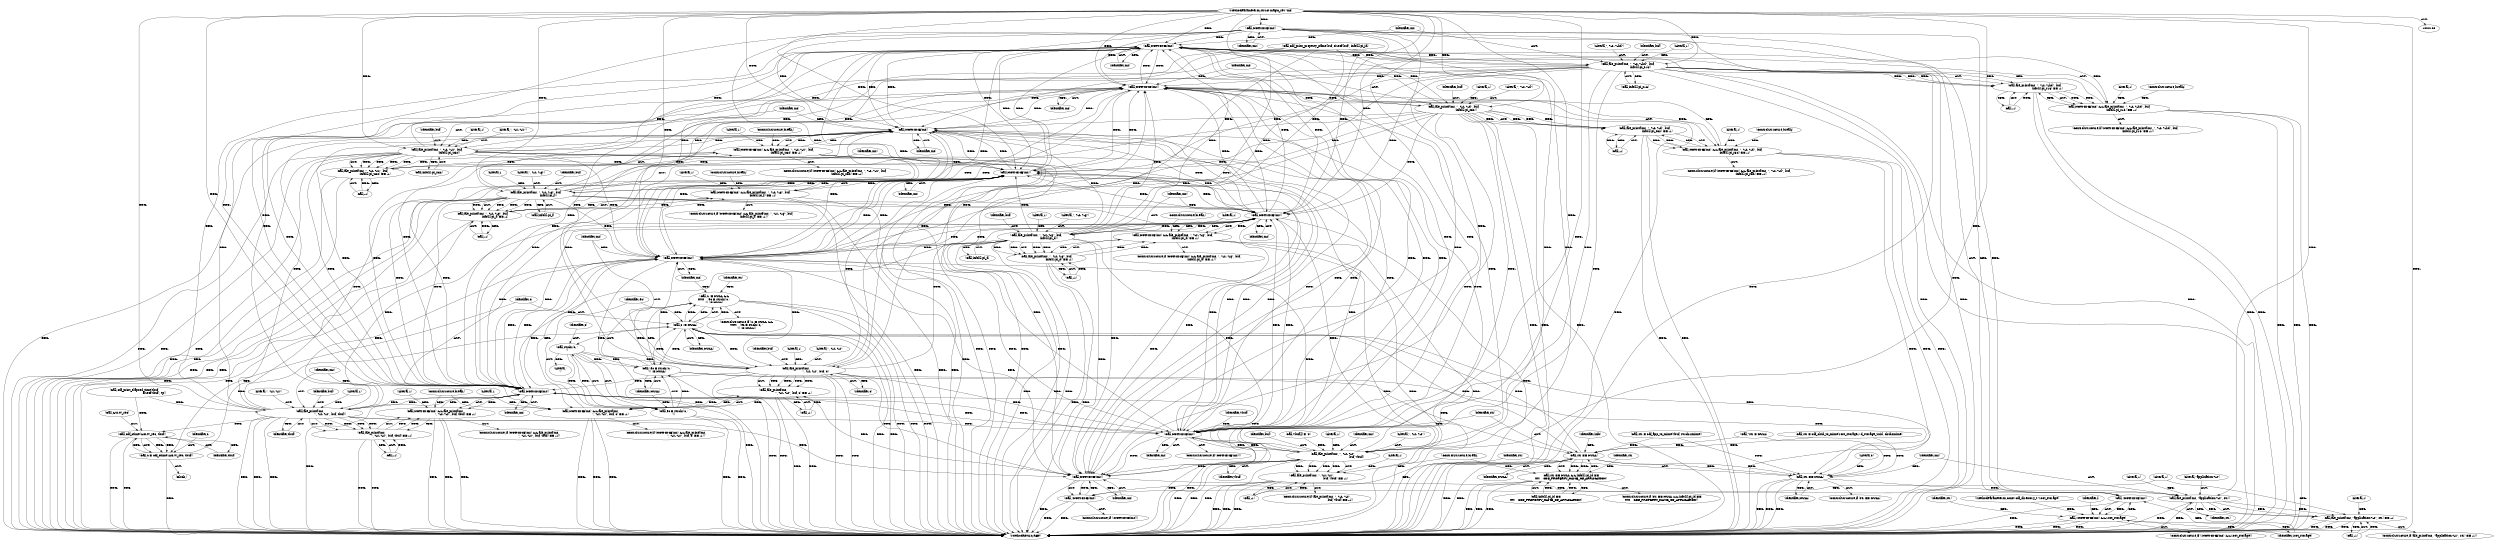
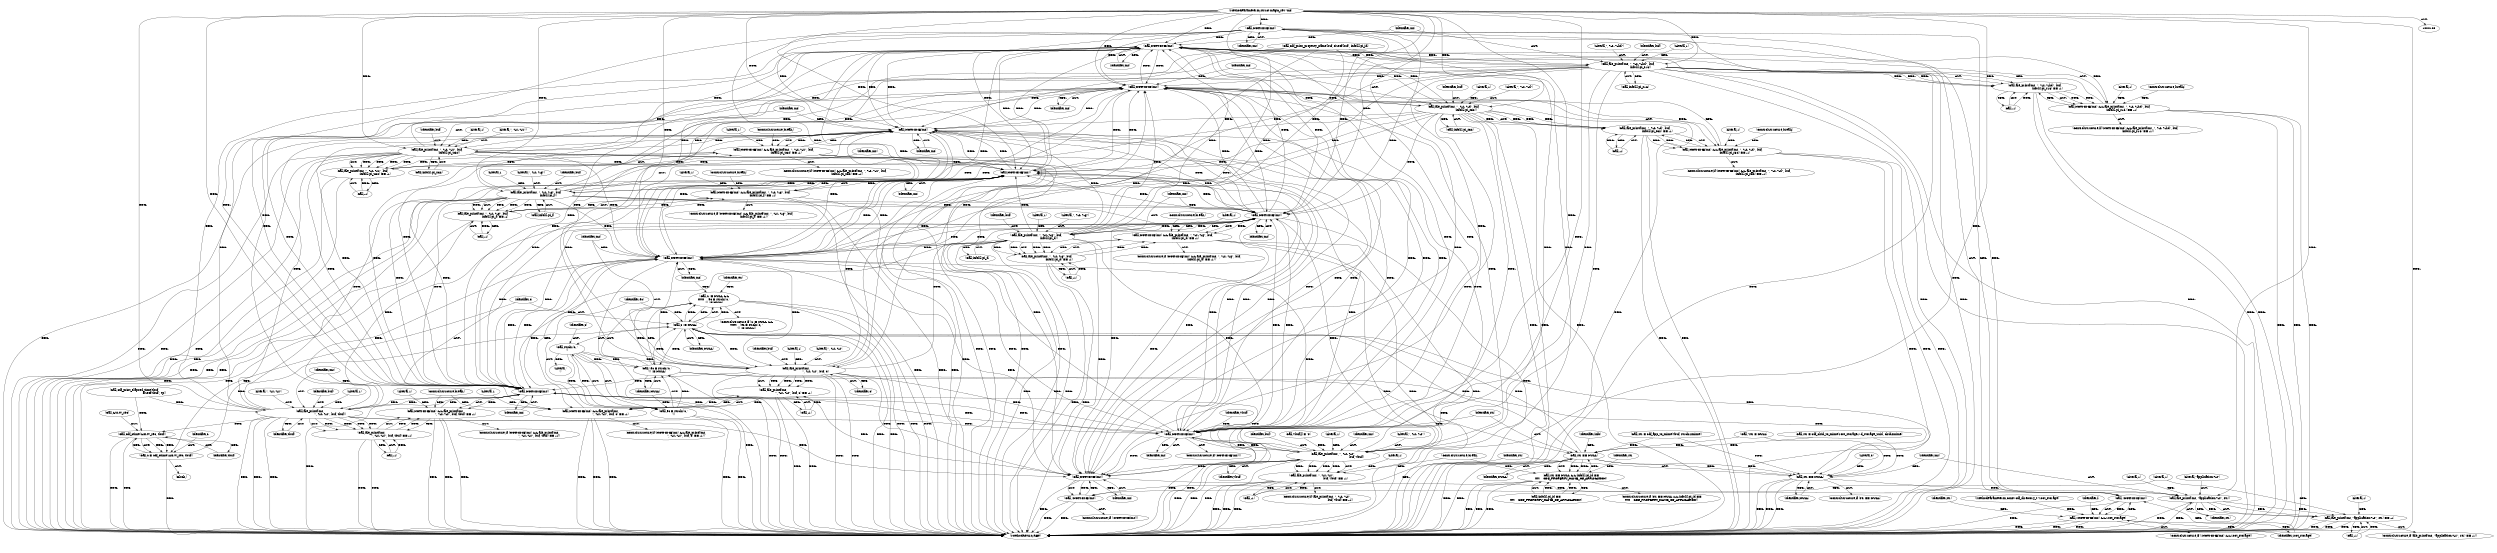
none -> (1460, 130)
(602, 338) -> (602, 338)
